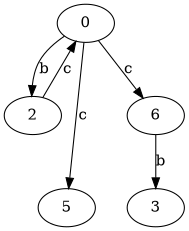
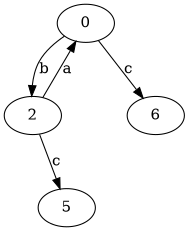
(67, 69) -> (67, 69)
(77, 110) -> (48, 157)
(156, 208) -> none
